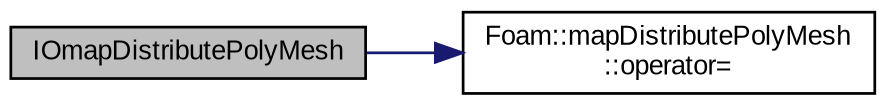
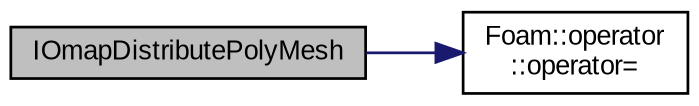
(669, 53) -> (576, 53)
